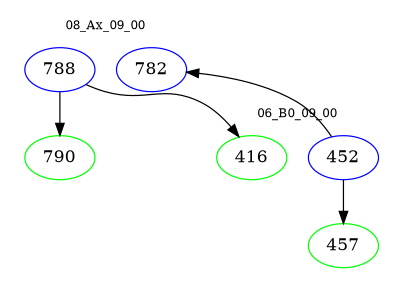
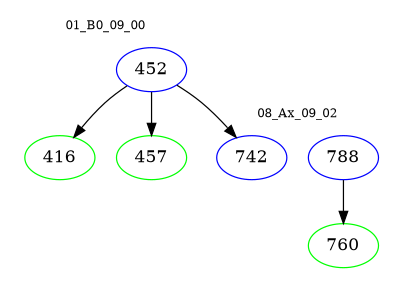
(106, 26) -> (298, 114)
(152, 70) -> (252, 158)
(163, 94) -> (103, 105)
(298, 114) -> (106, 26)
(60, 158) -> (343, 246)
